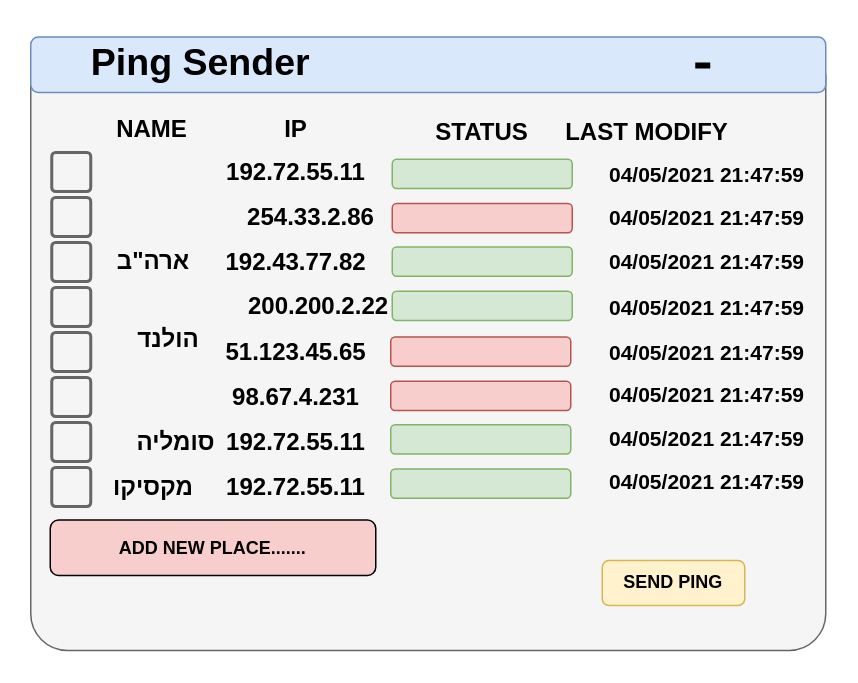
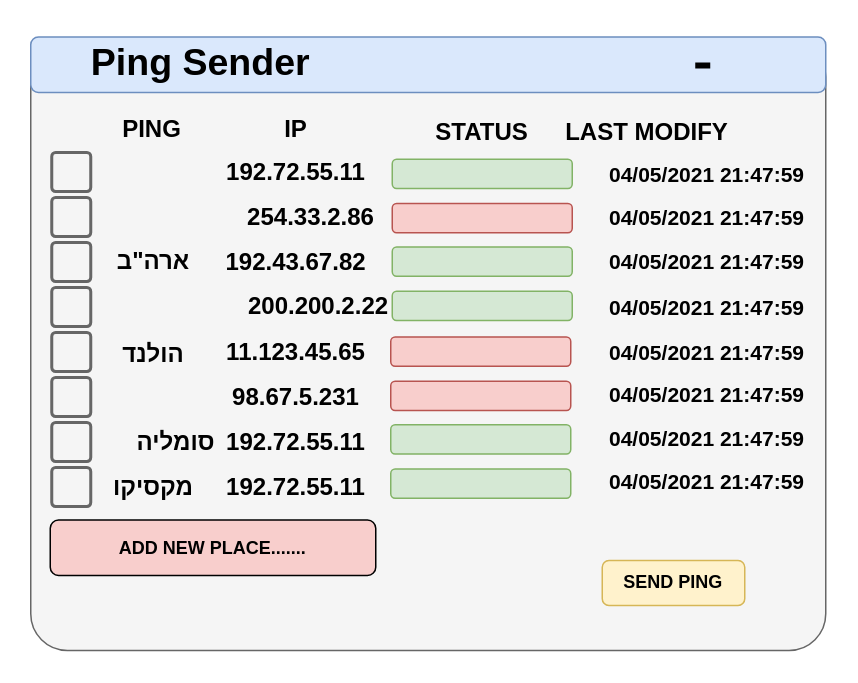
(152, 128) -> (152, 128)
(296, 262) -> (296, 262)
(169, 338) -> (154, 353)
(296, 352) -> (296, 352)
(296, 397) -> (296, 397)
